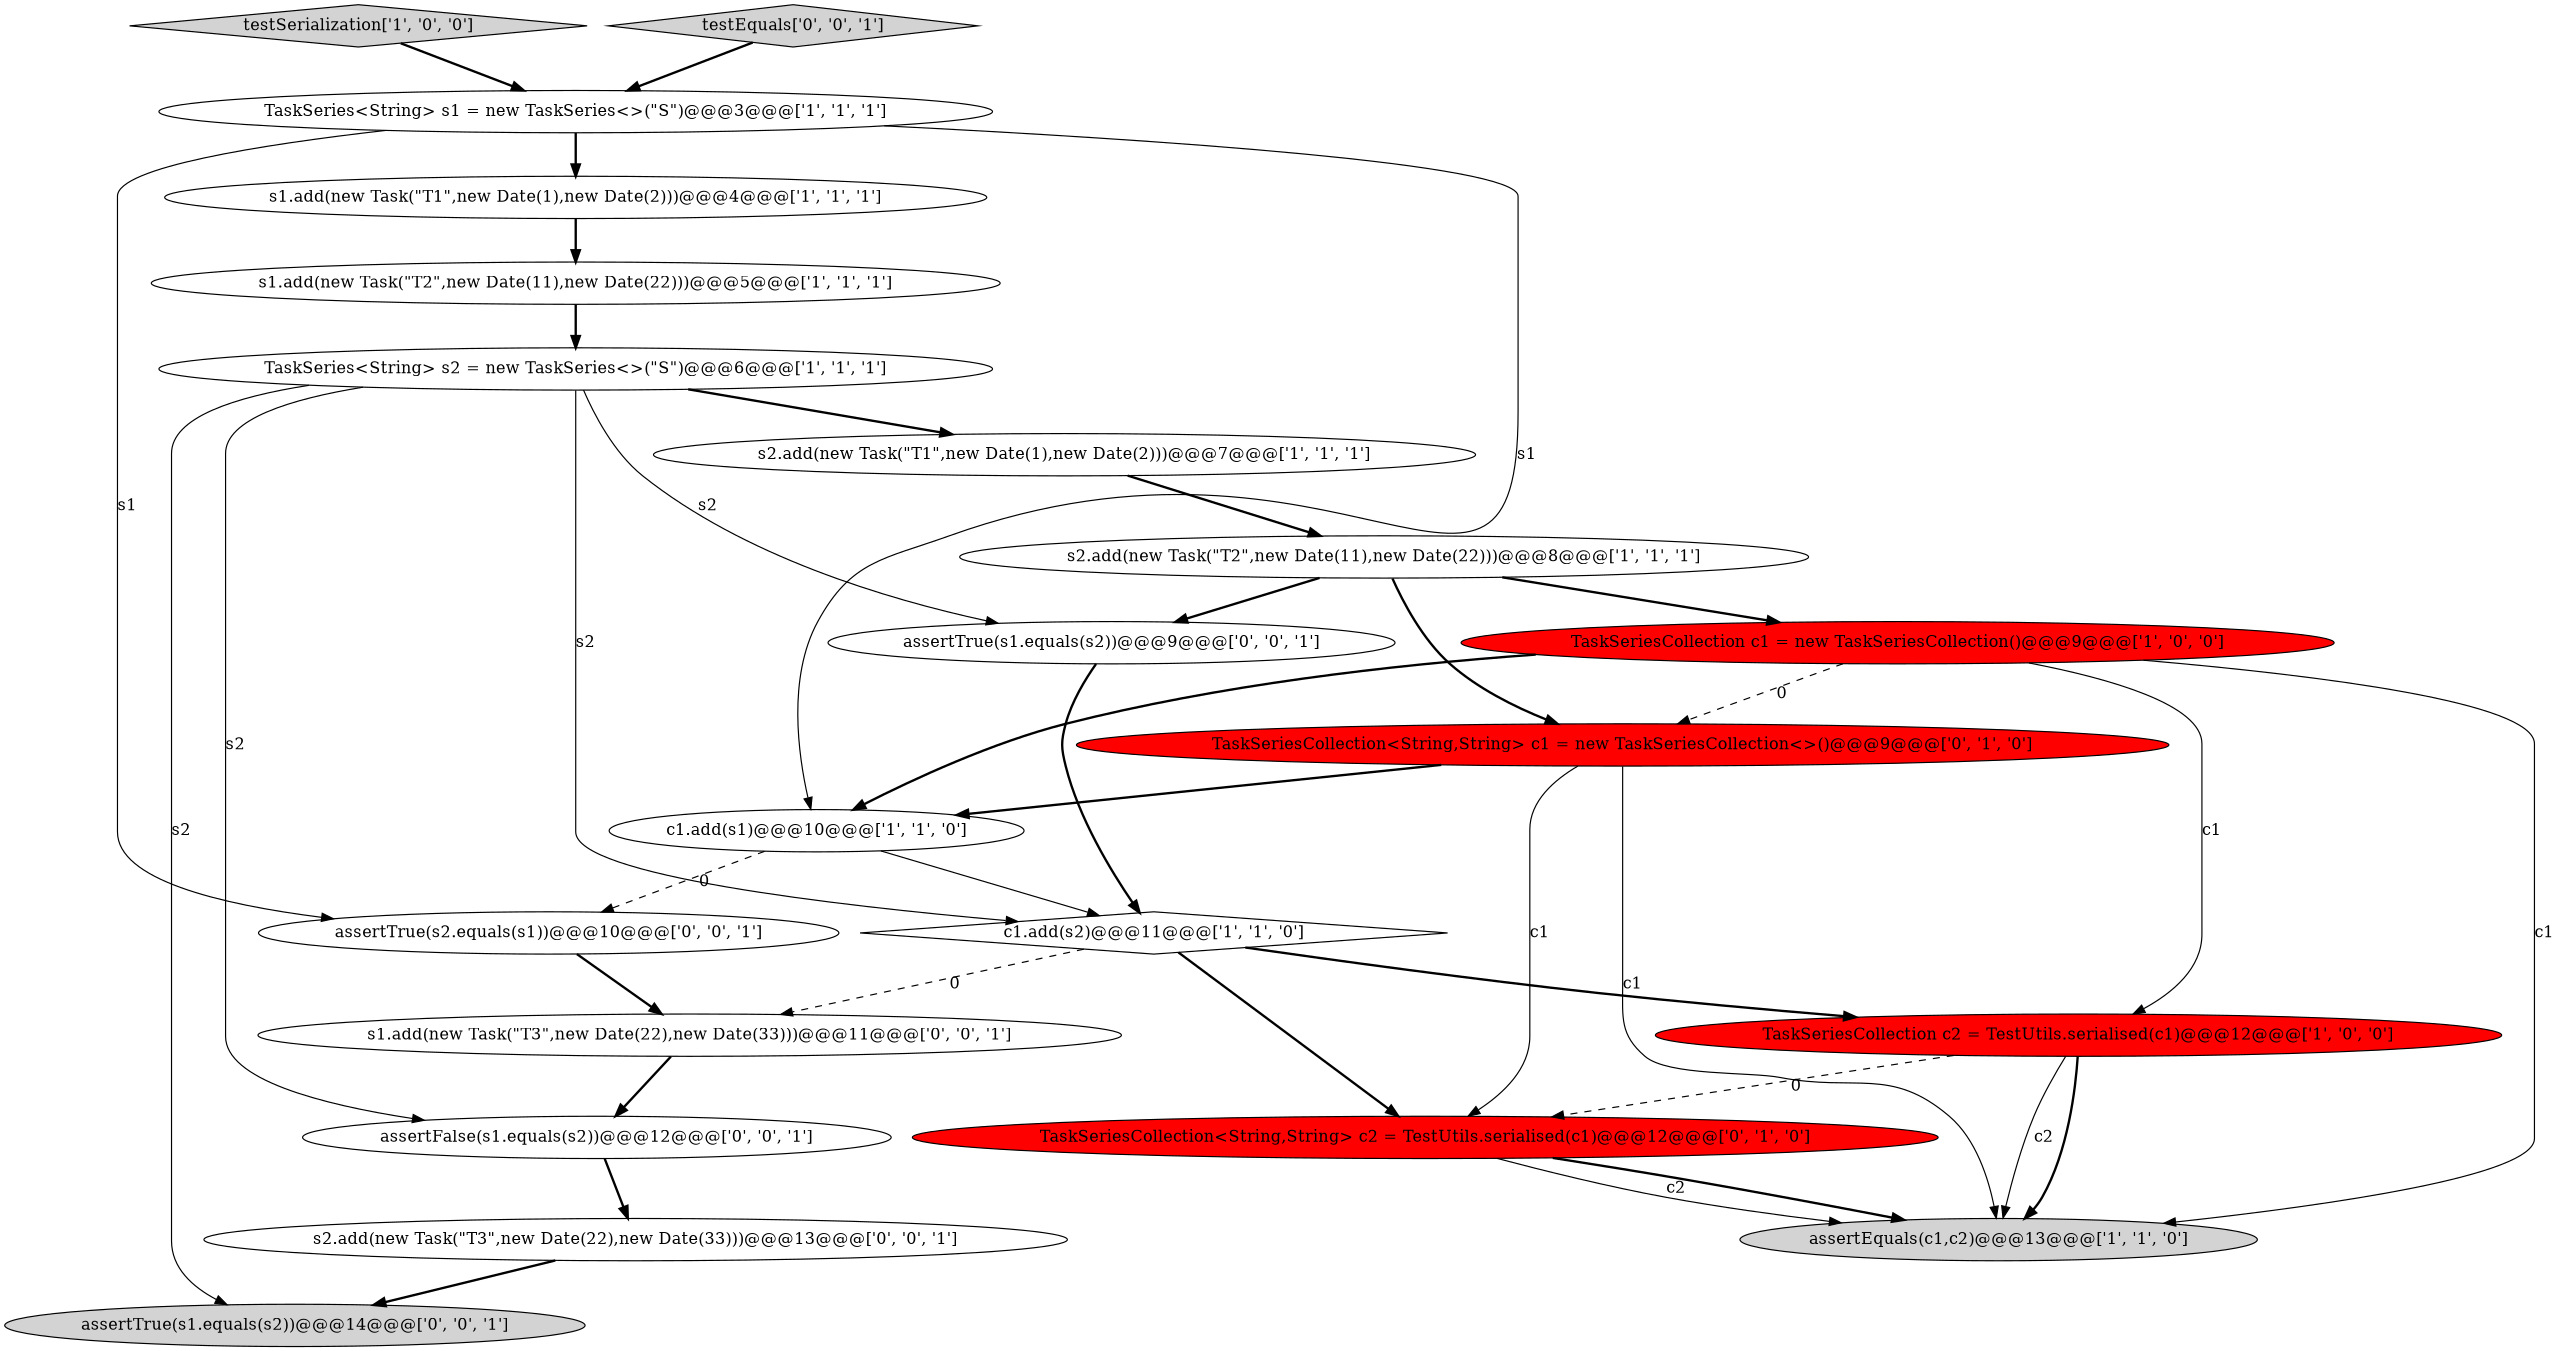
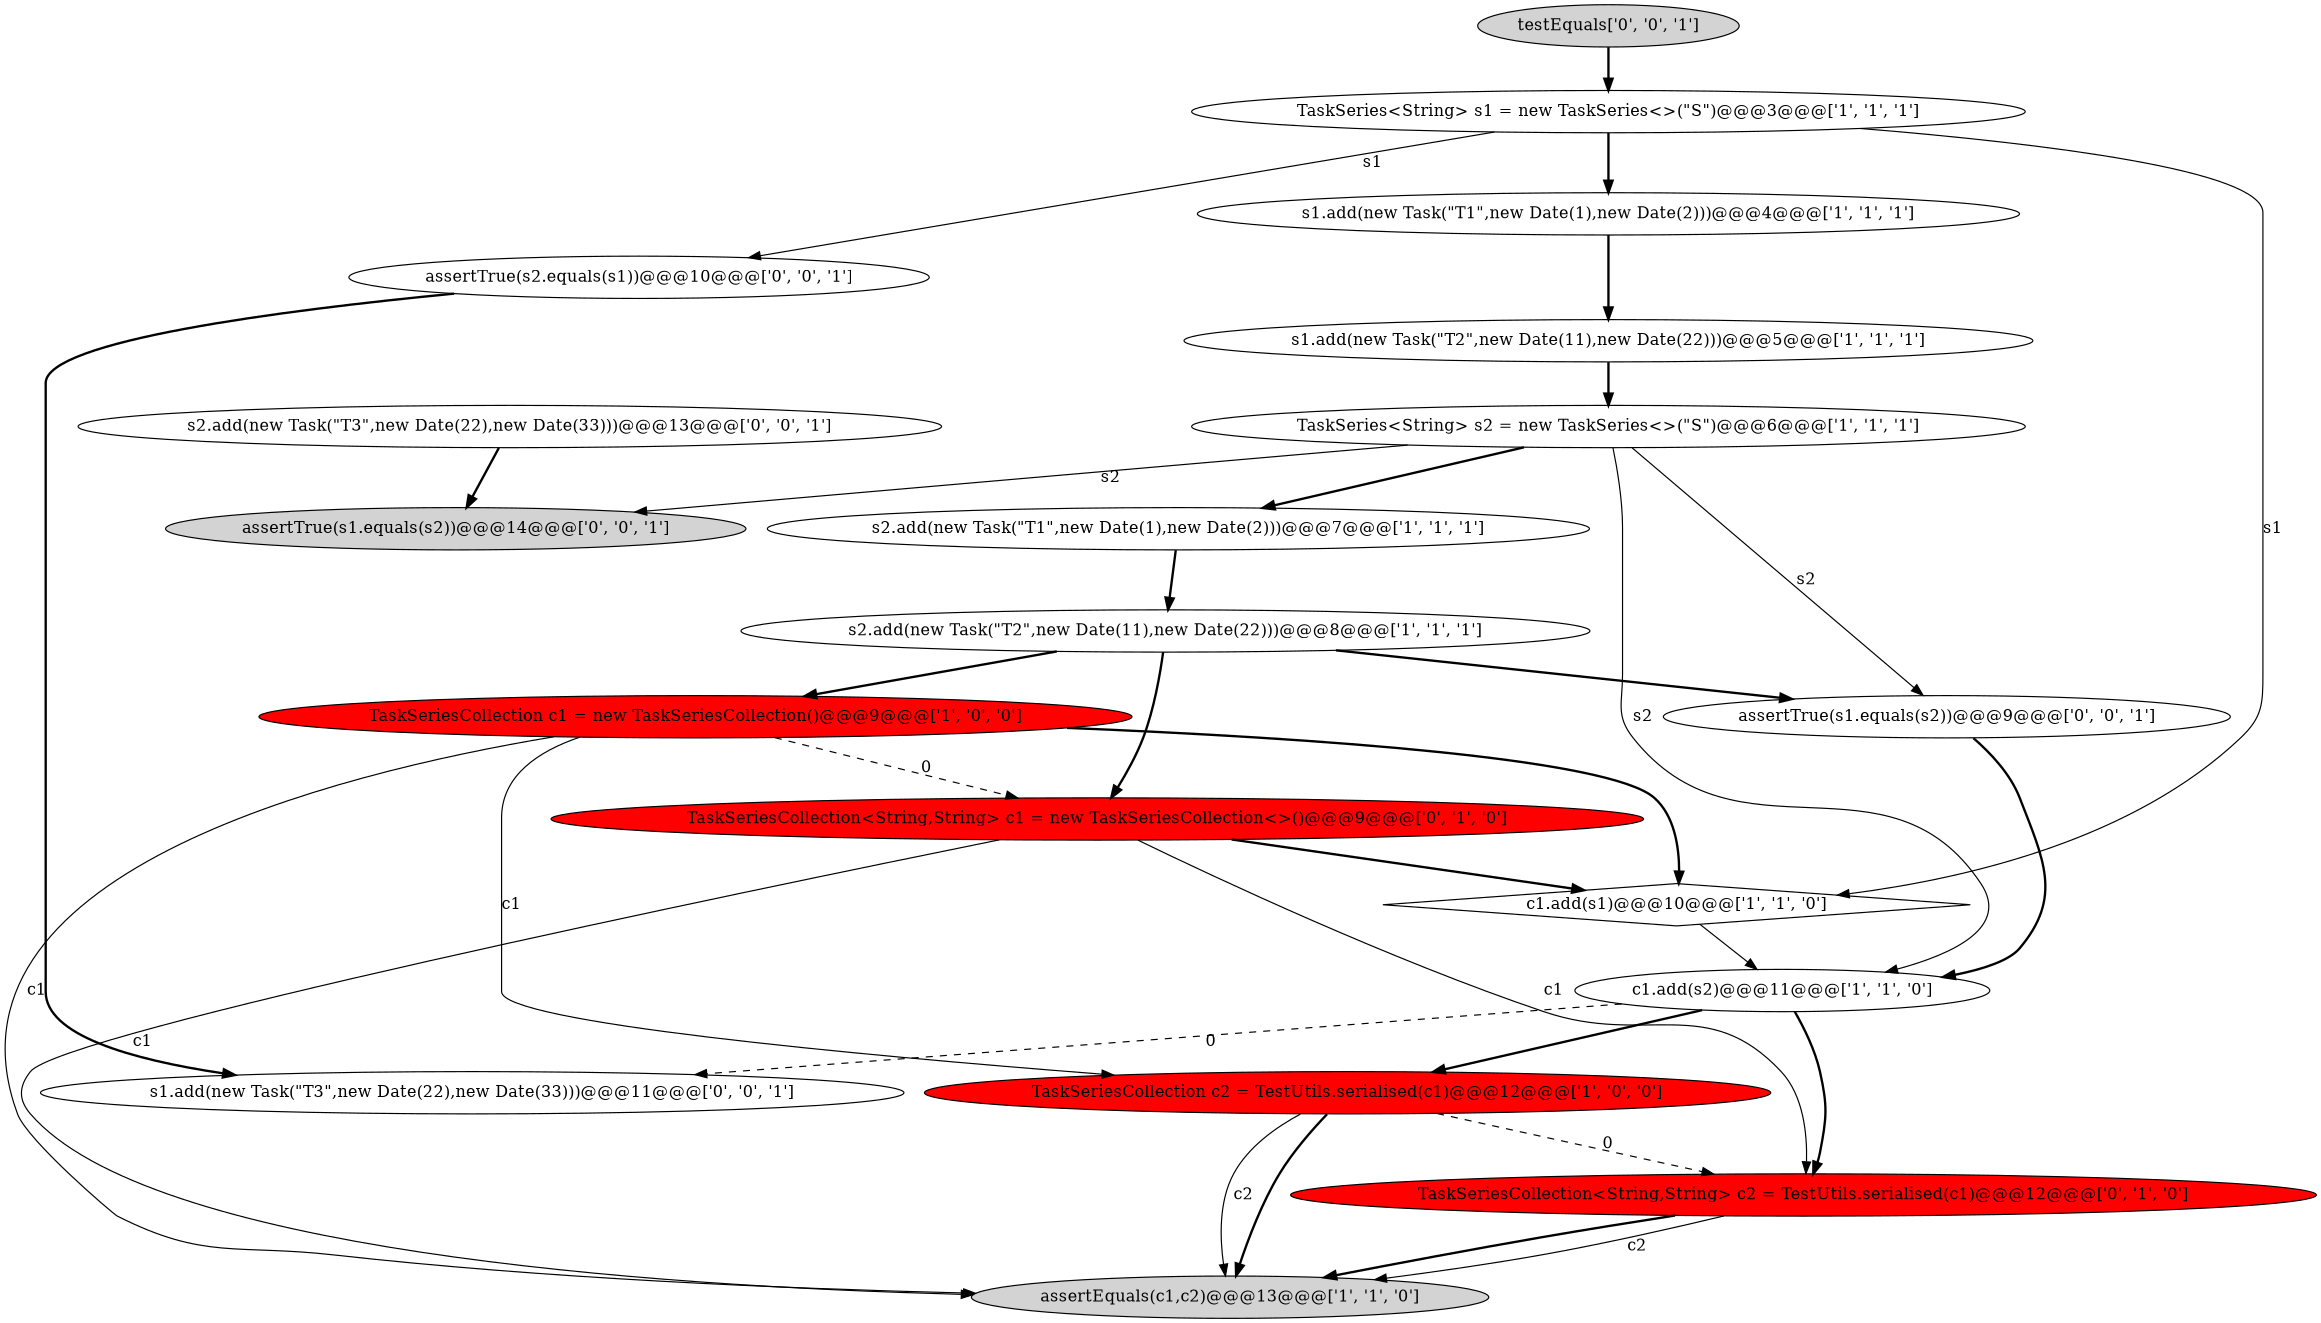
(358, 26) -> none
(793, 26) -> (1608, 26)
(817, 831) -> (1677, 905)
(704, 874) -> none
(1154, 933) -> (1782, 991)
(597, 1137) -> none
